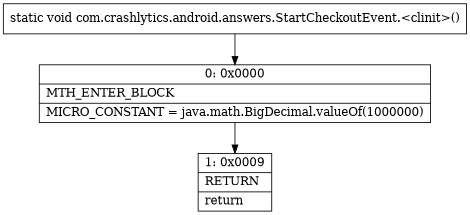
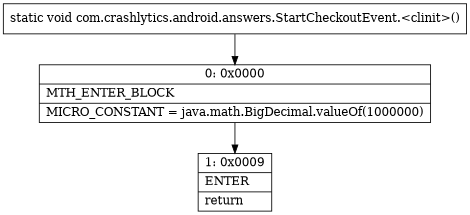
(232, 182) -> (227, 182)
